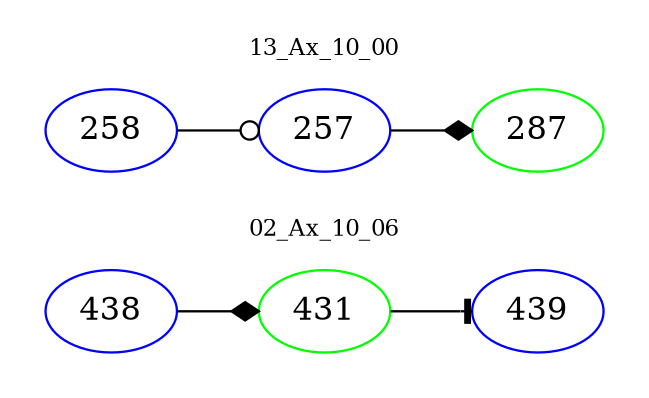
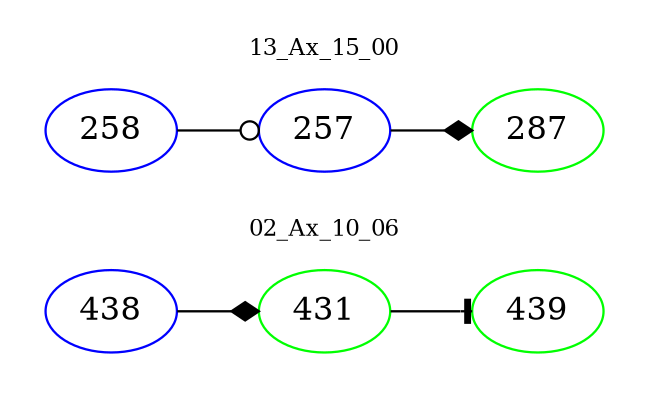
(325, 49) -> (325, 49)
(538, 311) -> (538, 311)
